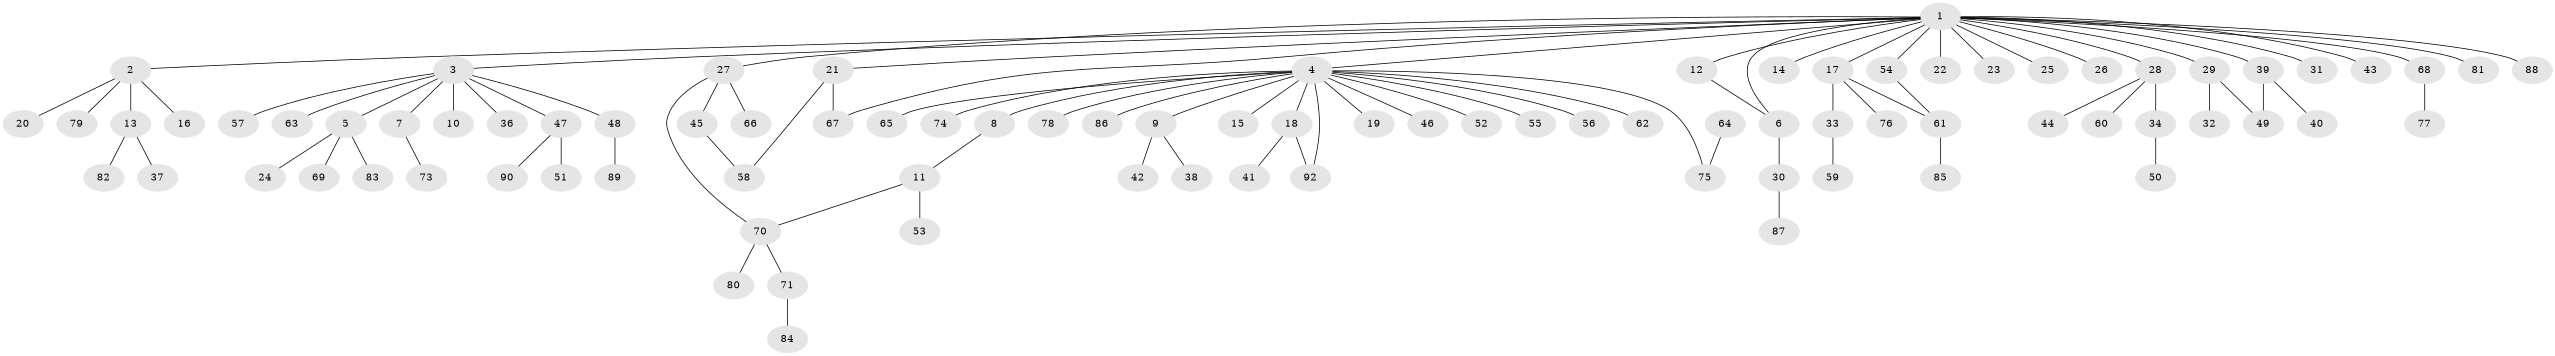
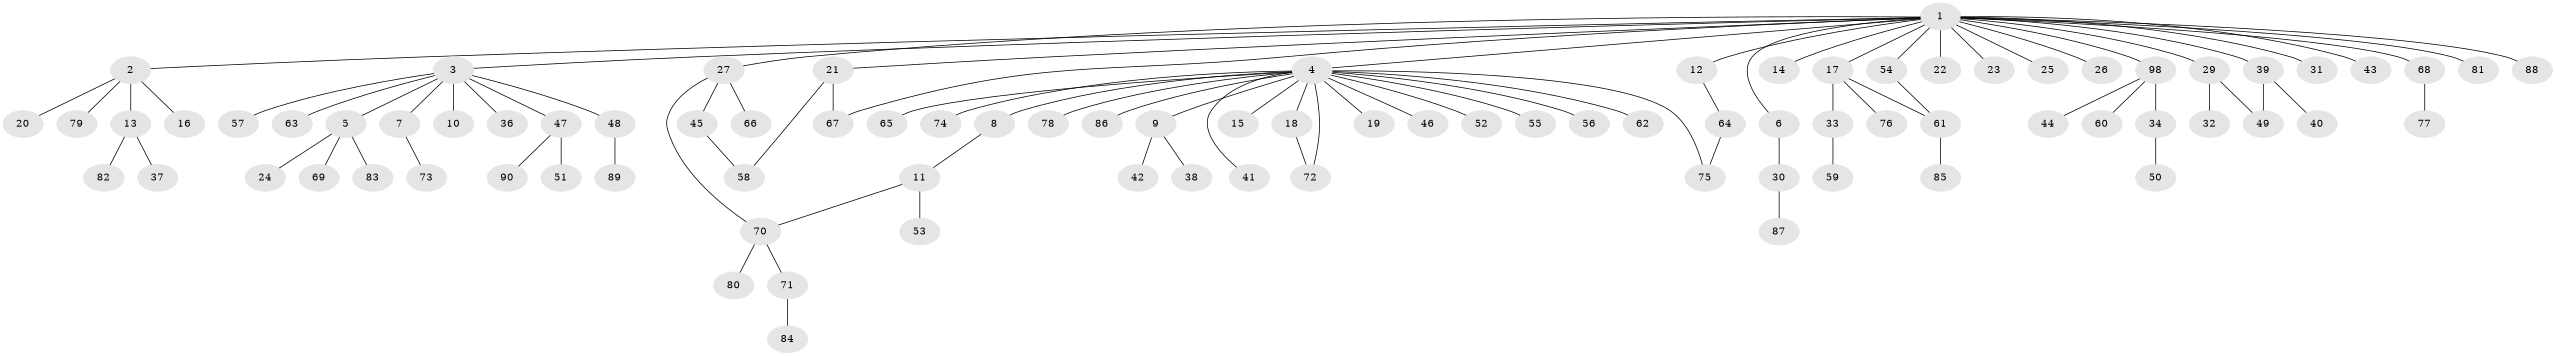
(2156, 70) -> (2156, 70)
(1738, 97) -> (1711, 97)
(1271, 151) -> (1214, 107)
(1311, 178) -> (1311, 178)
